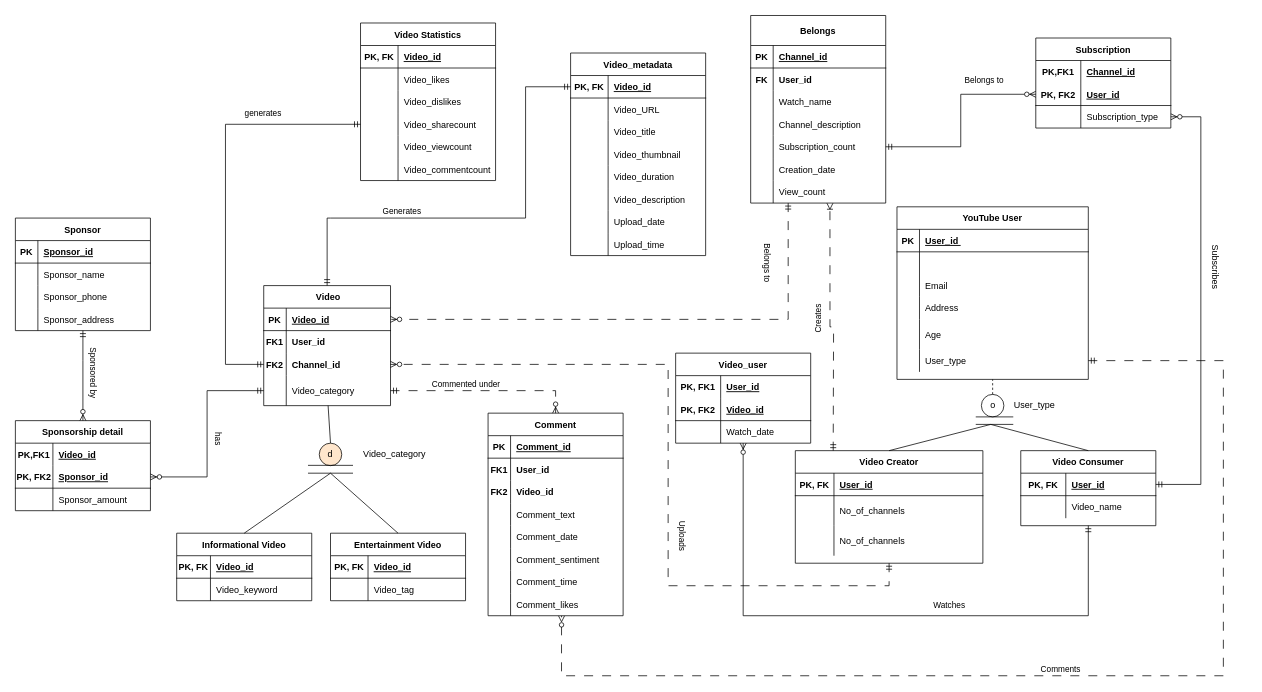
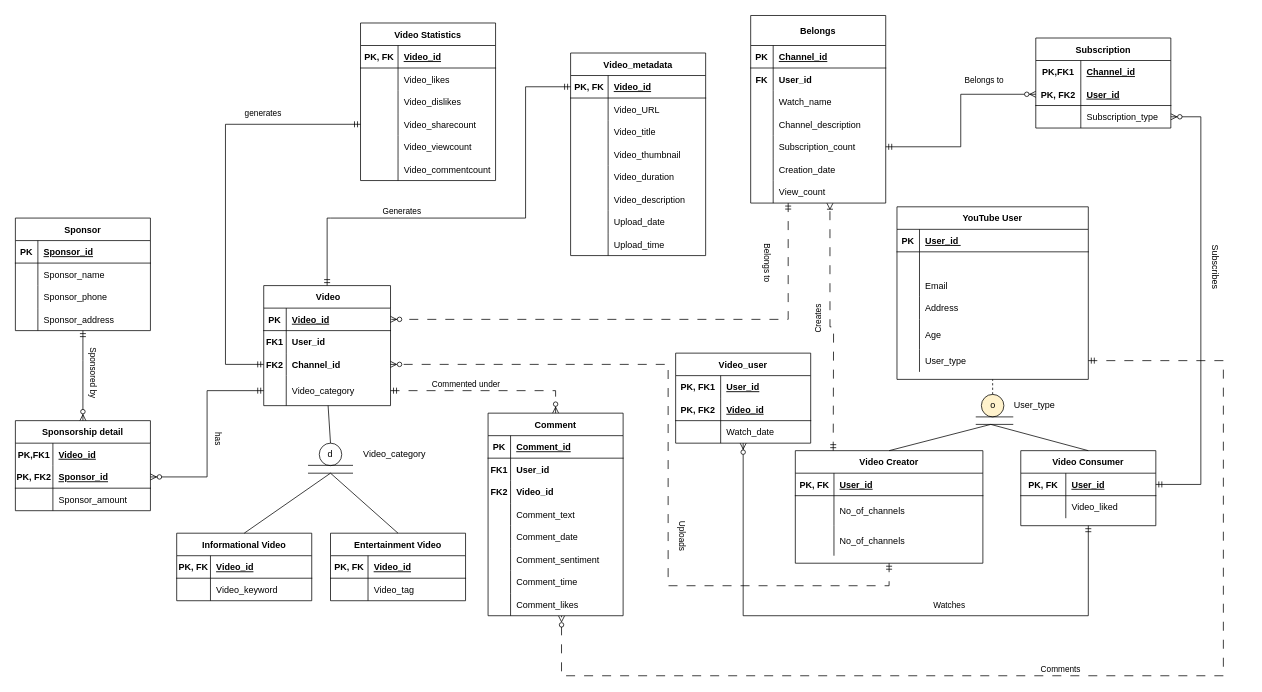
(992, 405) -> (992, 405)
(330, 454) -> (330, 454)
(1095, 507) -> (1095, 507)
